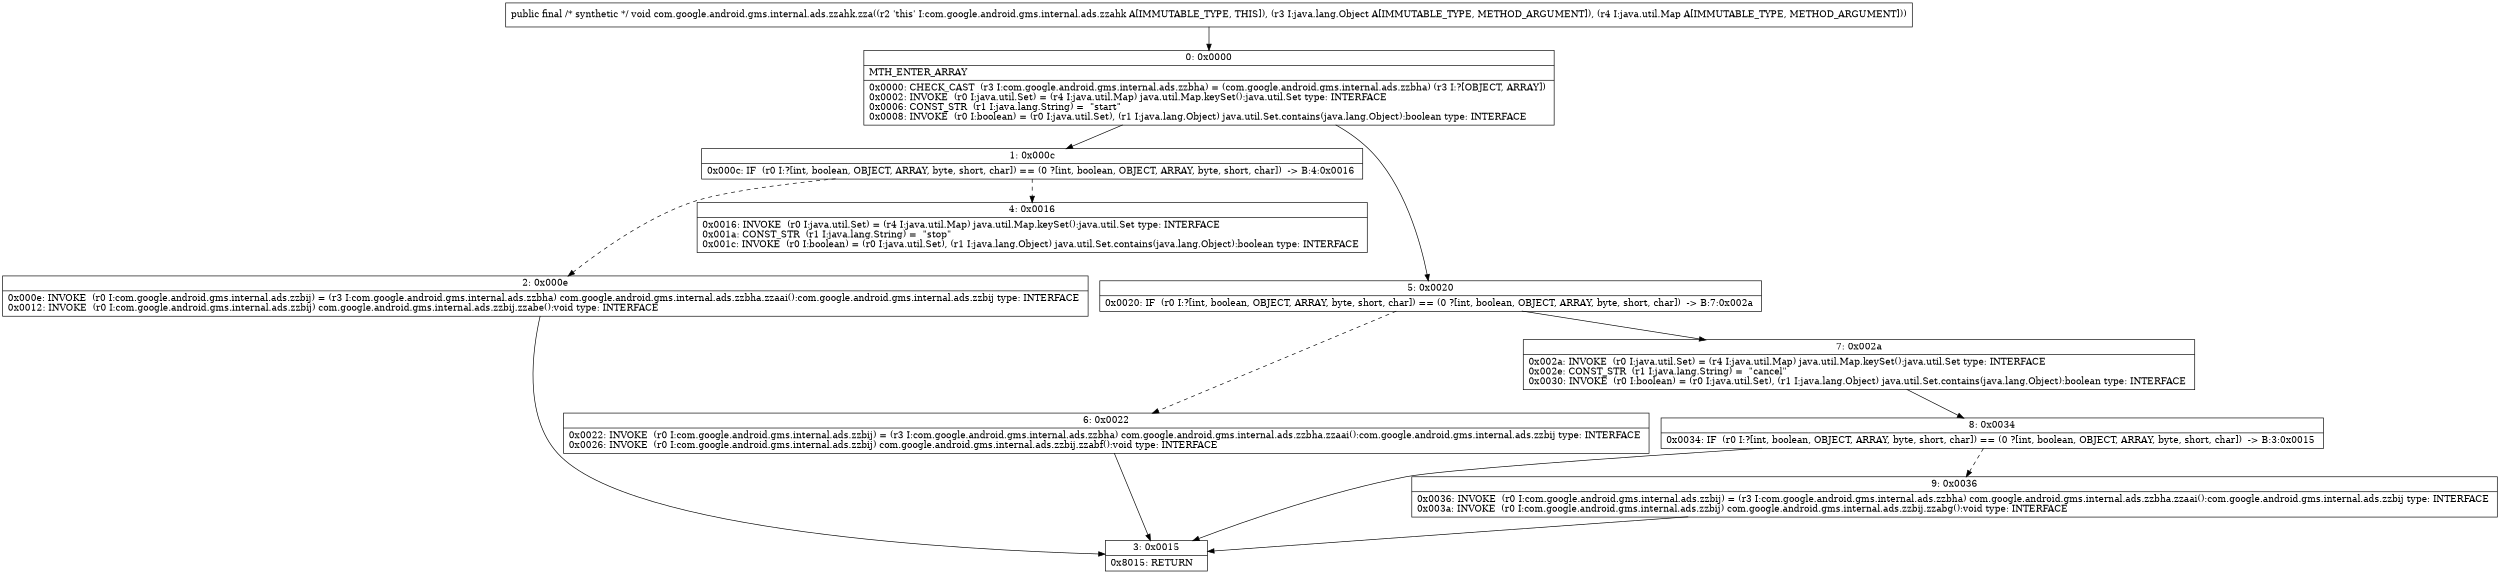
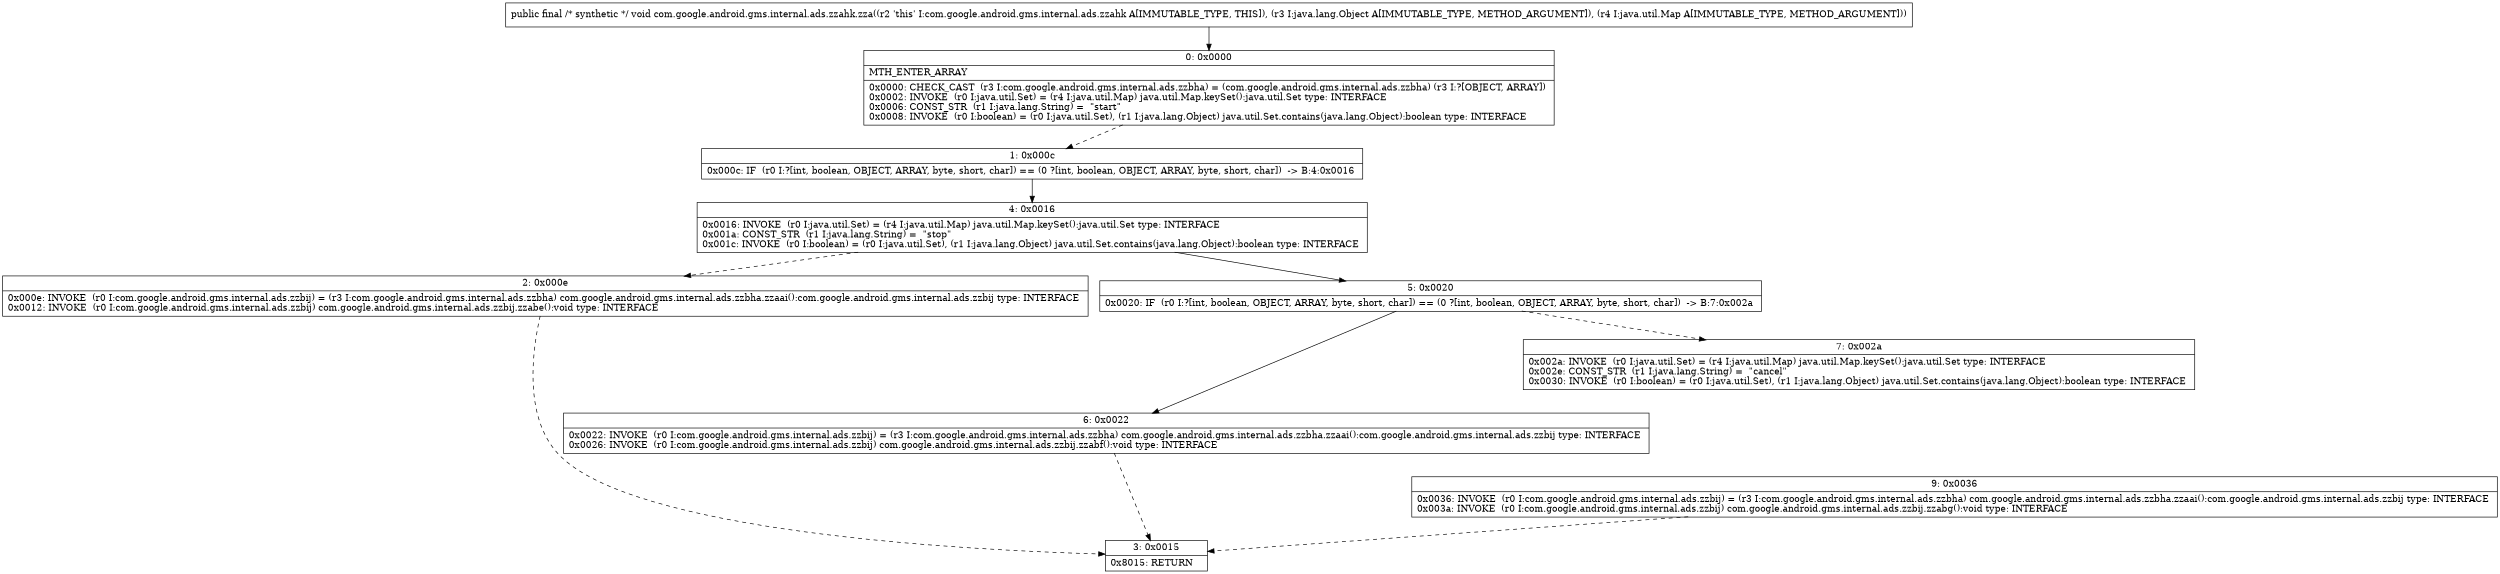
(1097, 136) -> (1097, 136)
(1032, 187) -> (1032, 187)
(1398, 189) -> (1257, 266)
(695, 201) -> (775, 264)
(1611, 325) -> (1611, 325)
(1277, 361) -> (1277, 361)
(1992, 433) -> none
(1131, 494) -> (1131, 494)
(750, 523) -> (750, 523)
(1451, 534) -> (1451, 534)
